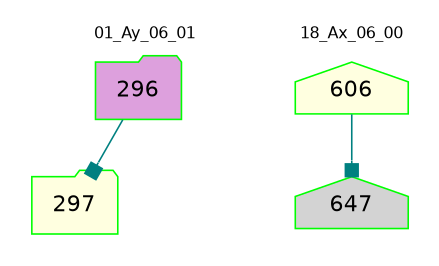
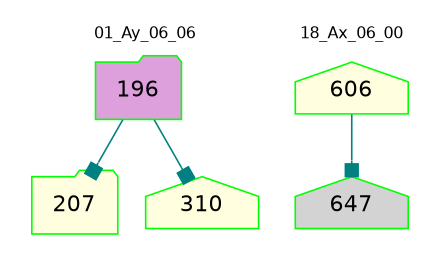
(145, 34) -> (145, 34)
(138, 91) -> (138, 91)
(75, 205) -> (75, 205)
none -> (202, 205)
